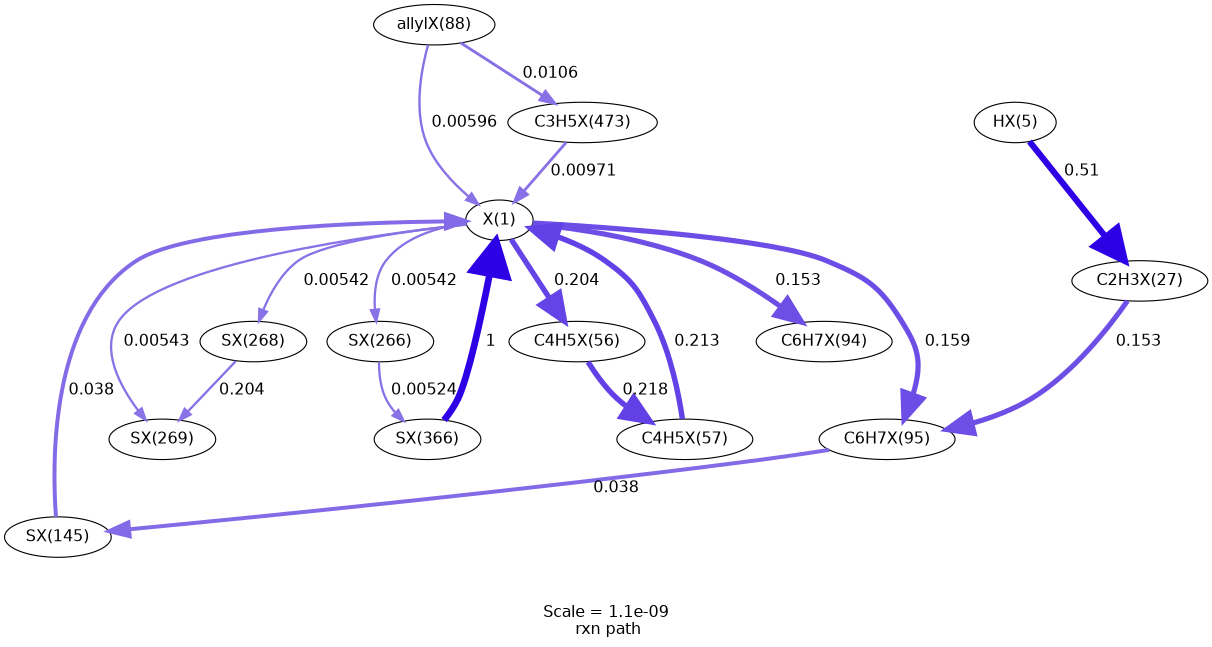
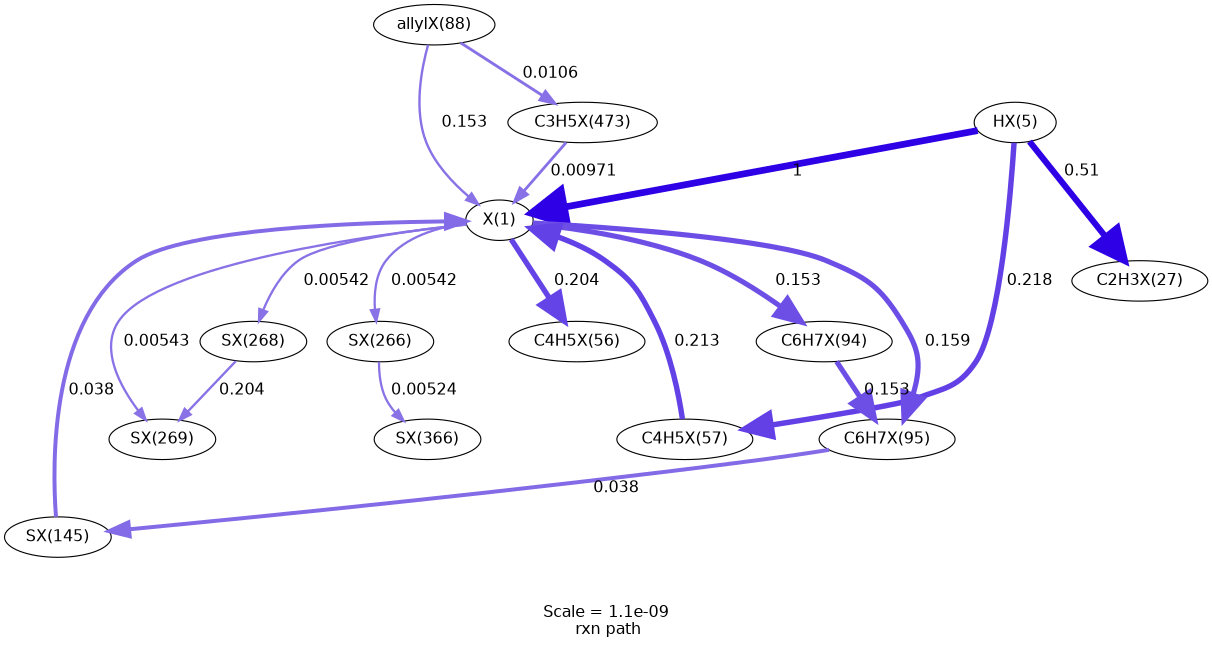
(462, 122) -> (462, 122)
(473, 349) -> (771, 169)
(1061, 377) -> (848, 380)
(605, 386) -> (977, 360)
